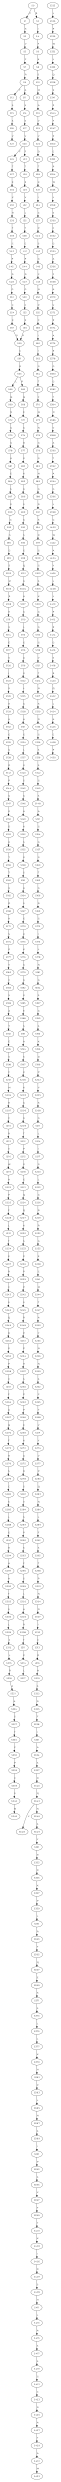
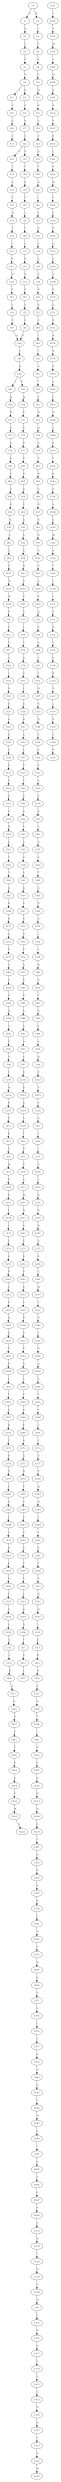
(27, 1815) -> (18, 1823)
